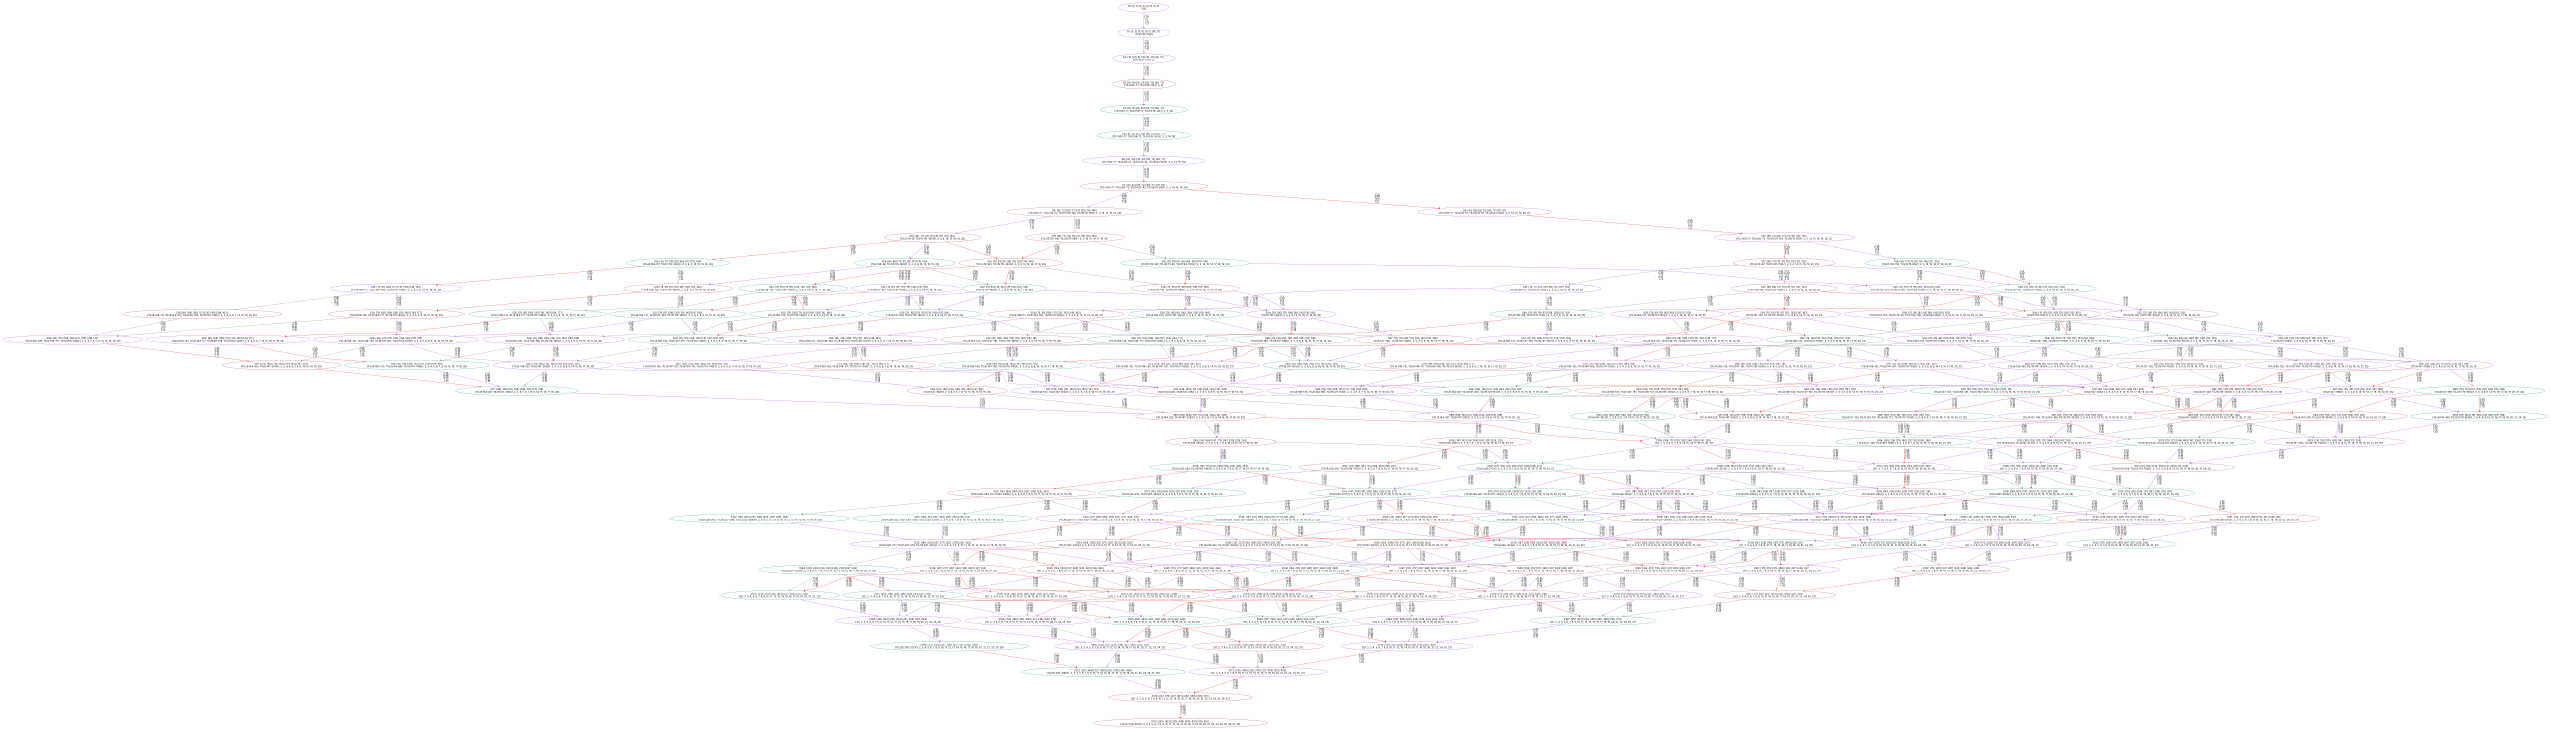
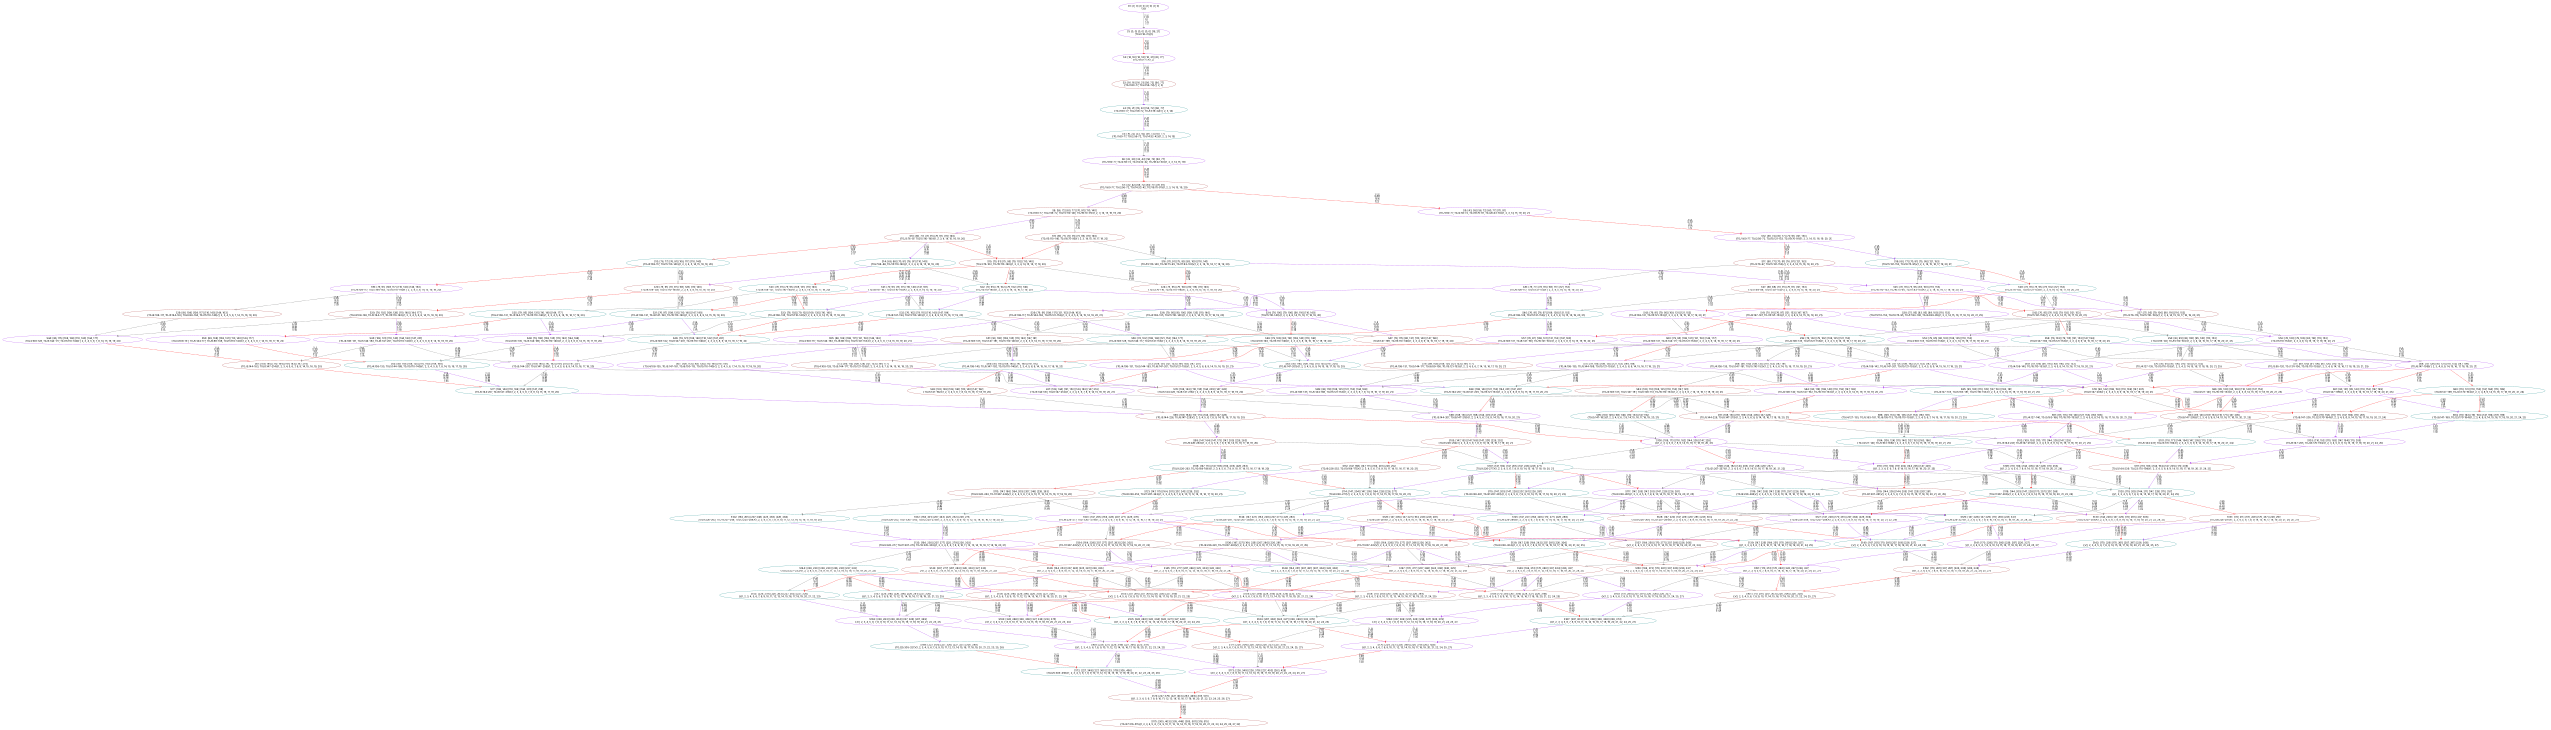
(1144, 45) -> (1144, 45)
